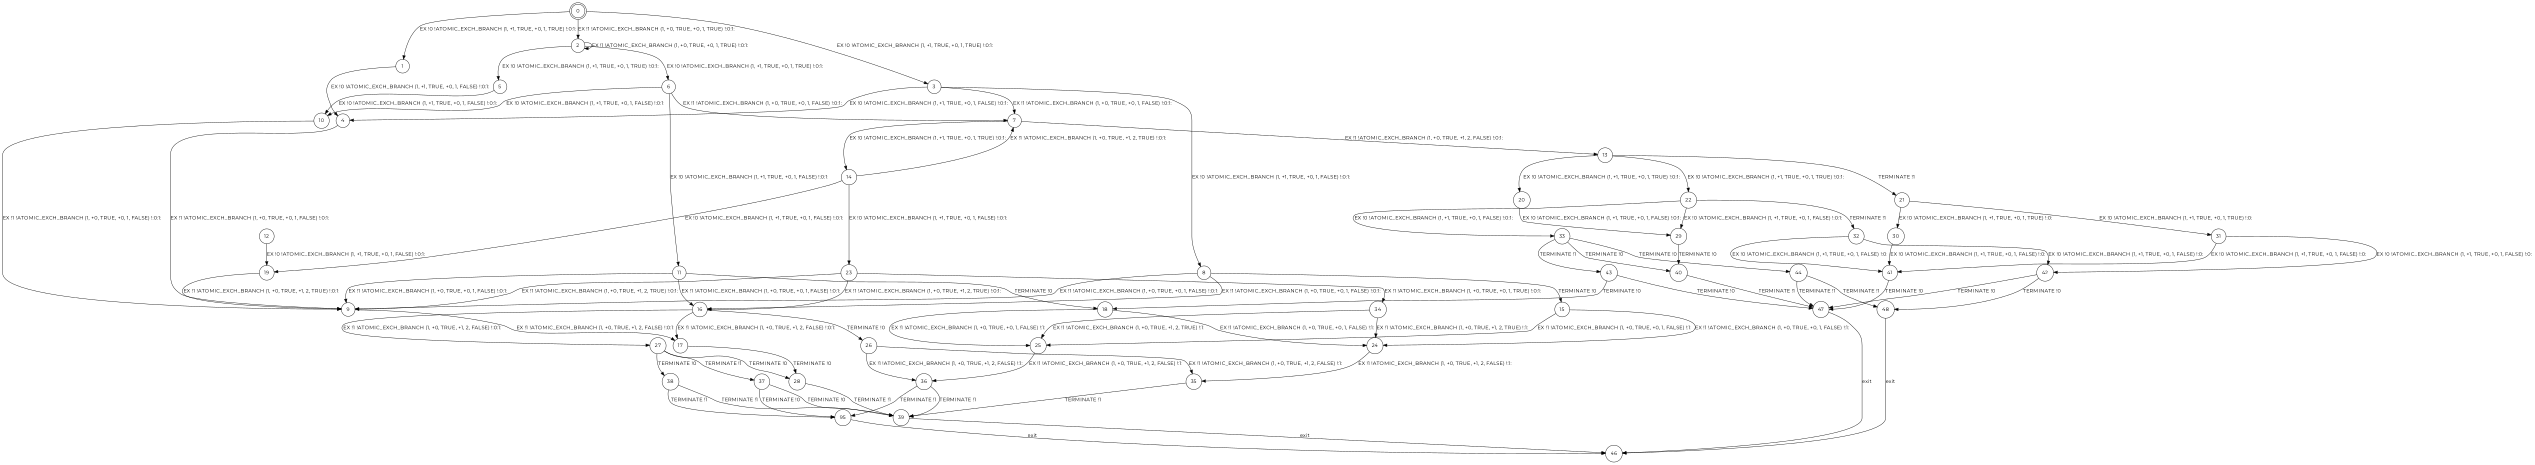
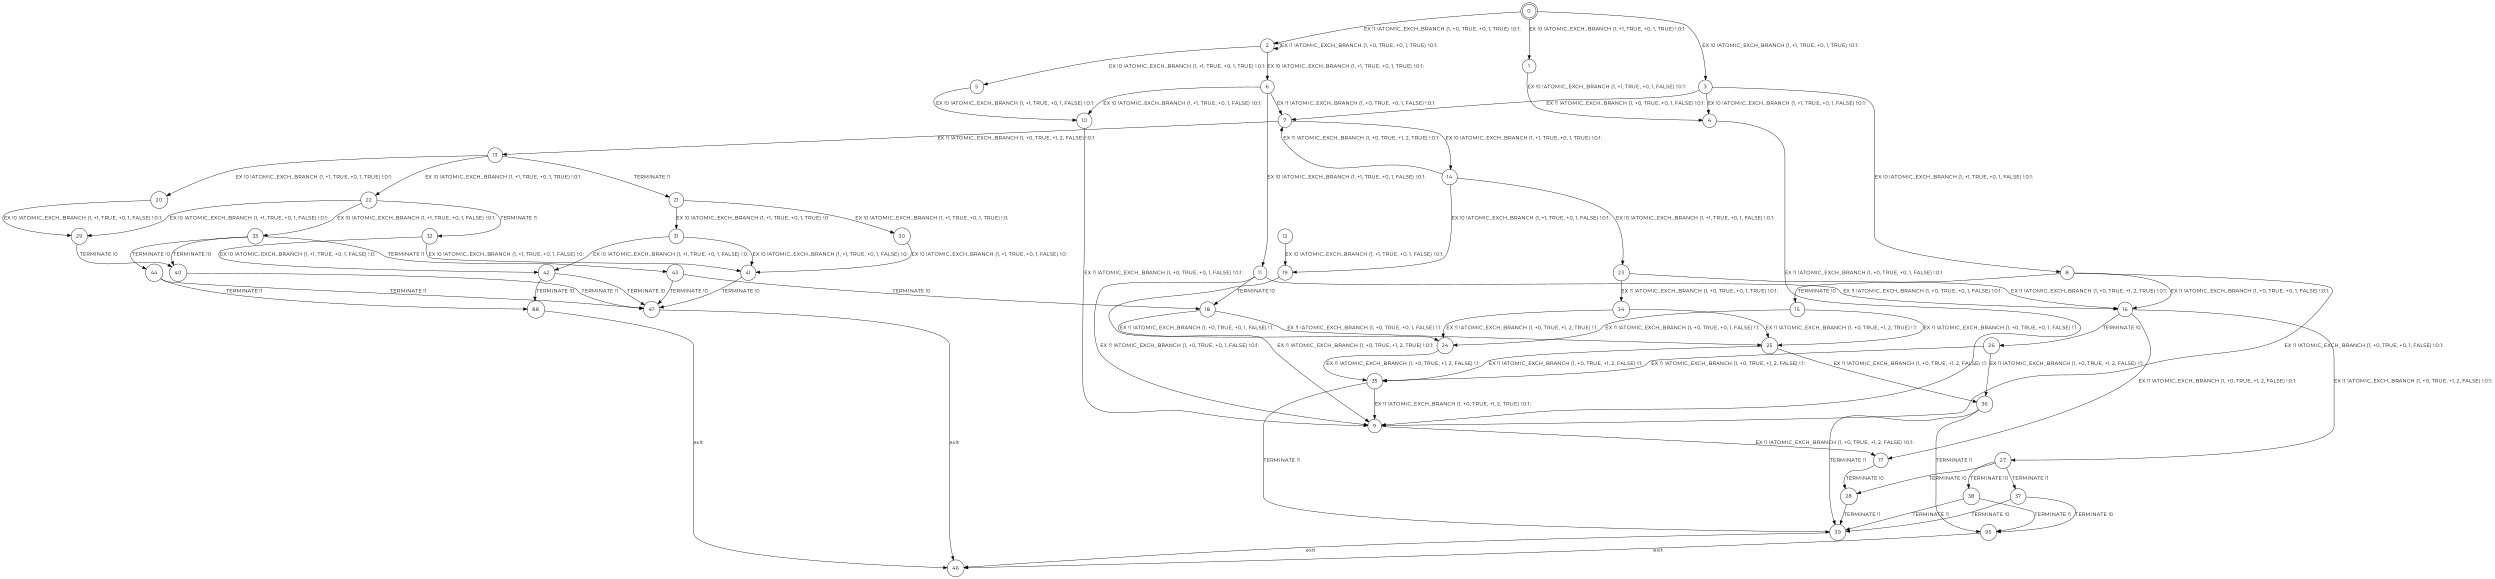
(599, 283) -> (1375, 402)
(1886, 309) -> (536, 309)
none -> (1572, 353)
